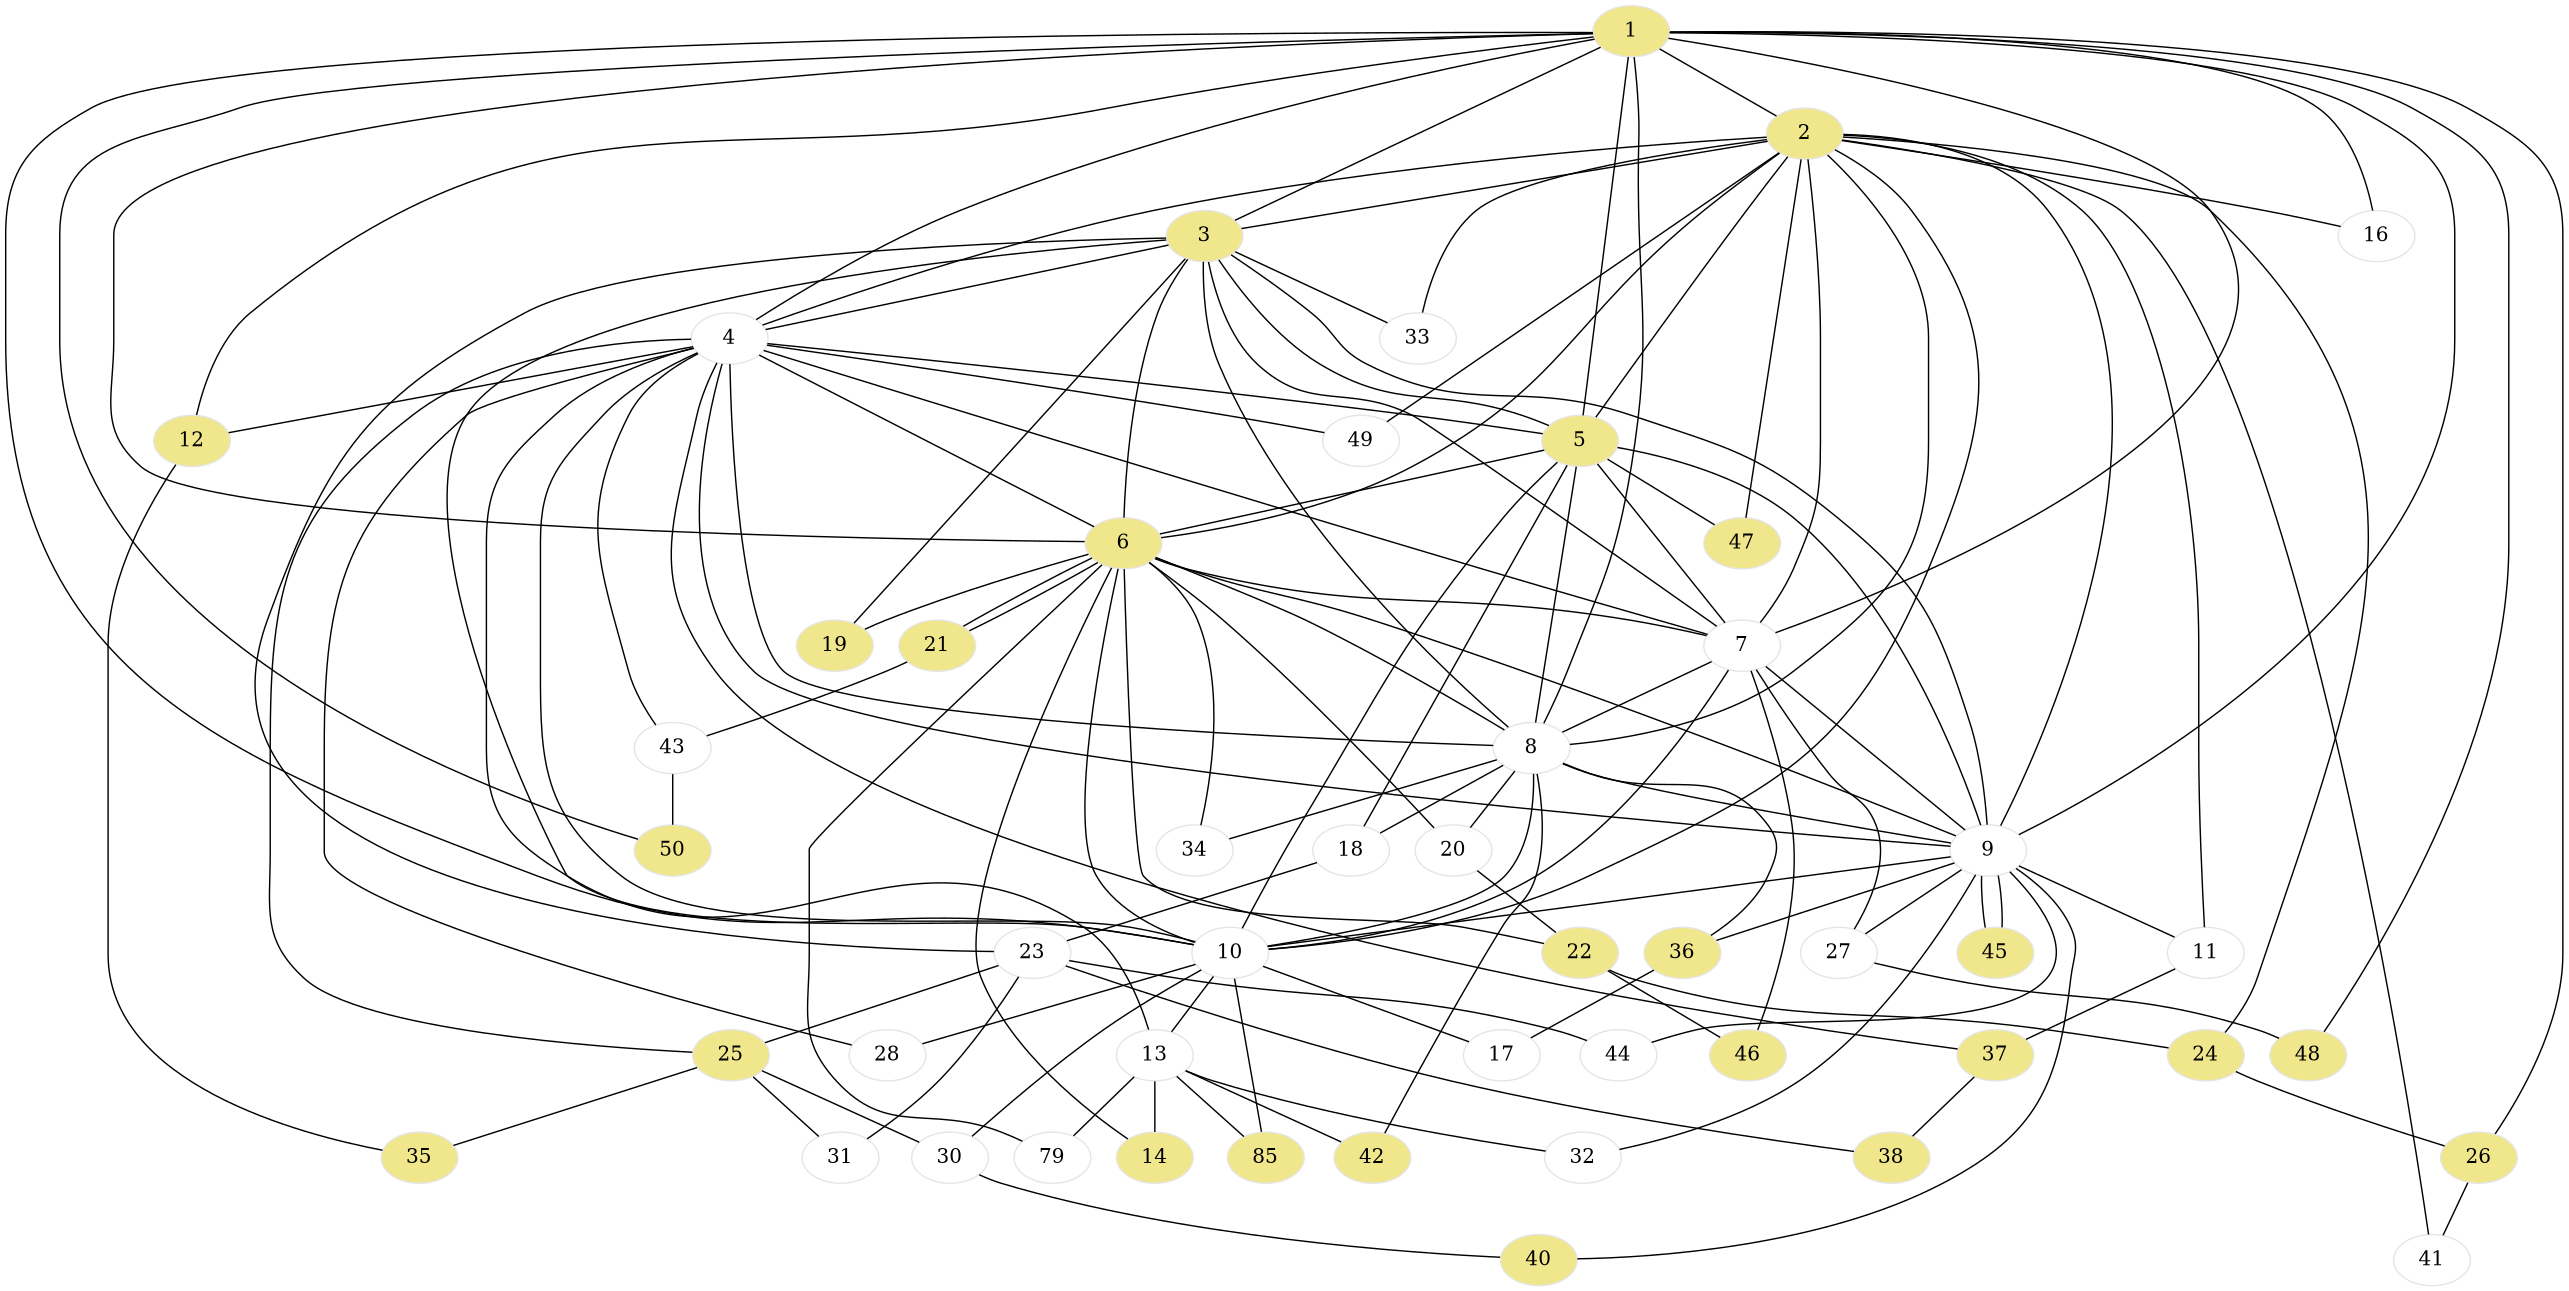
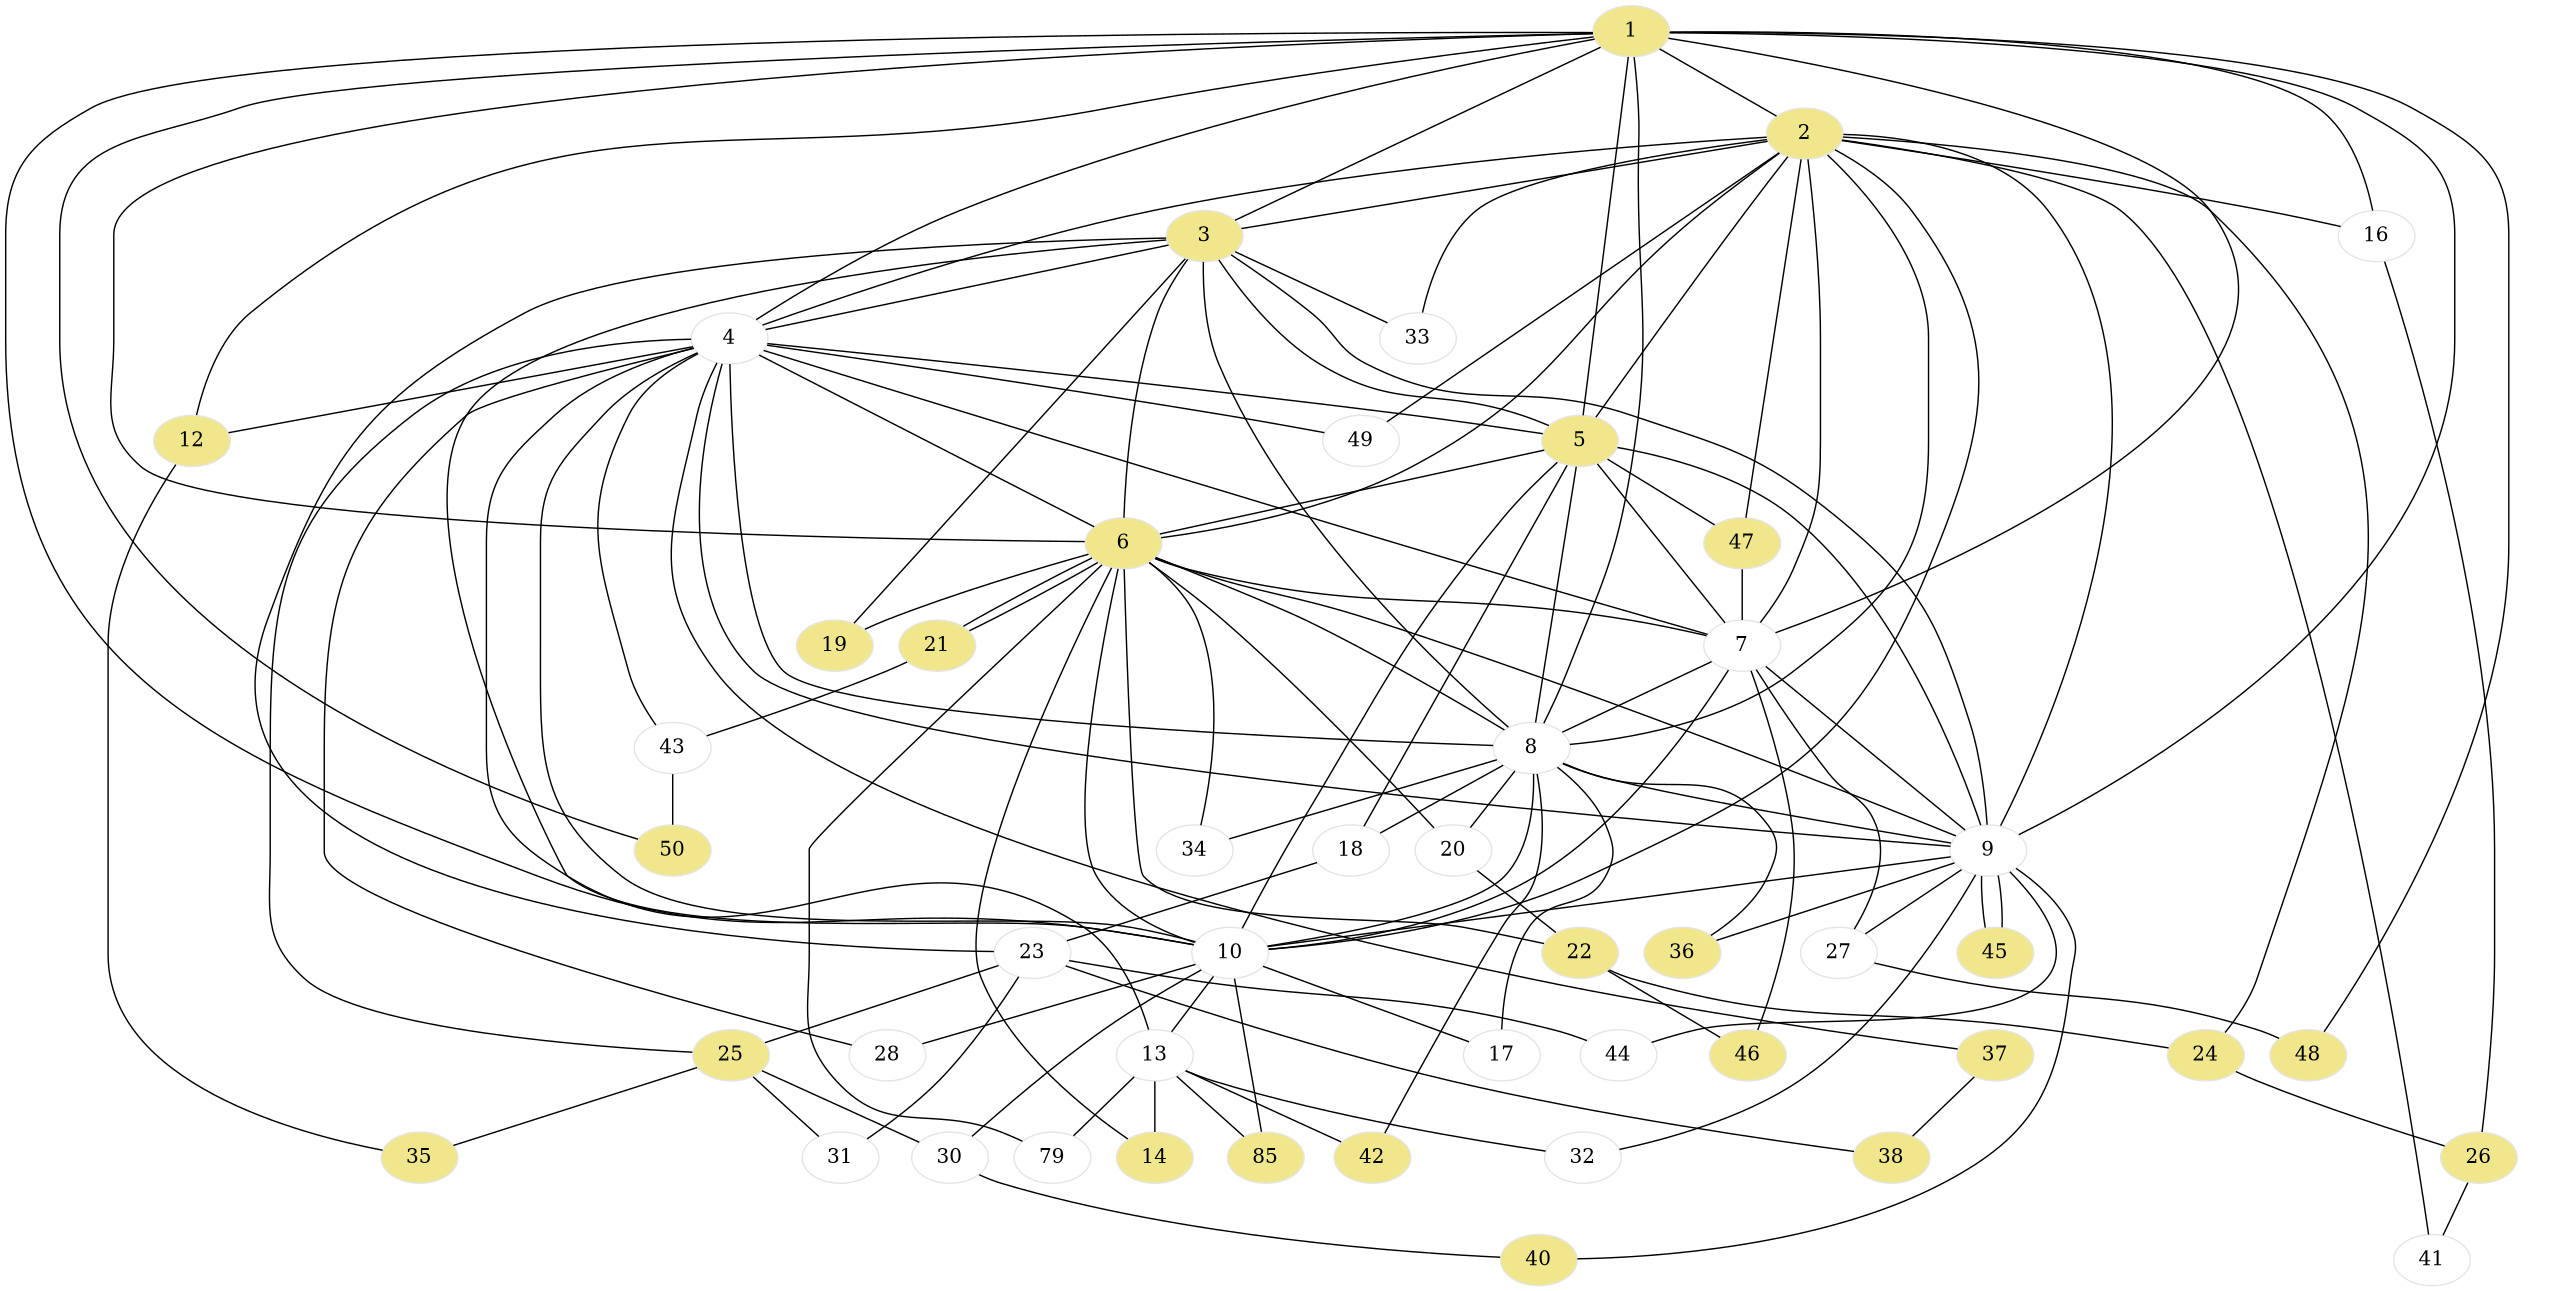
(2560, 205) -> (2481, 669)
(1436, 431) -> (1742, 595)
(2206, 953) -> none
(1592, 1004) -> (1586, 896)
